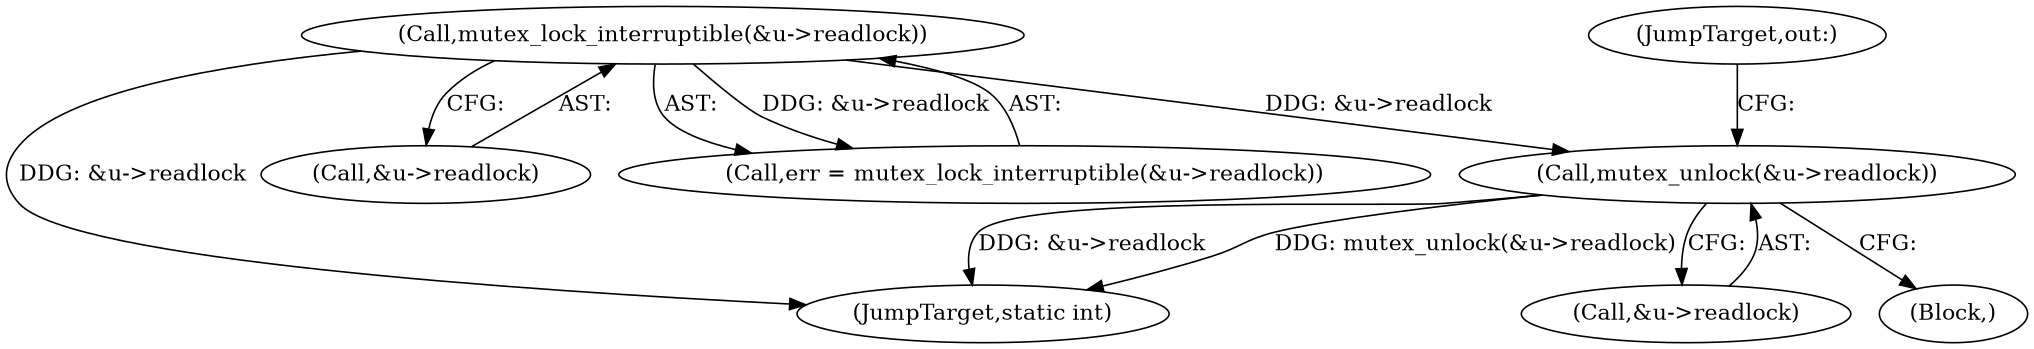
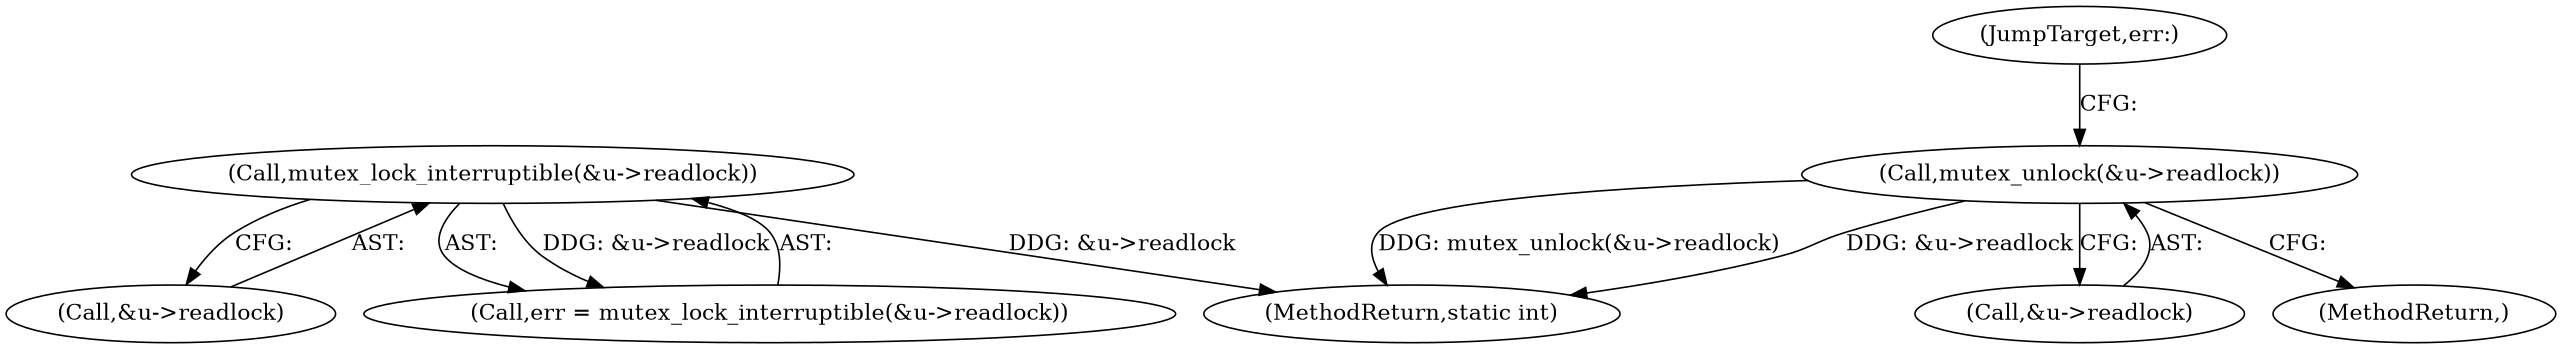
(1737, 35) -> (2080, 35)
(1199, 105) -> none
(983, 314) -> (1412, 314)
(1954, 314) -> (2414, 314)
